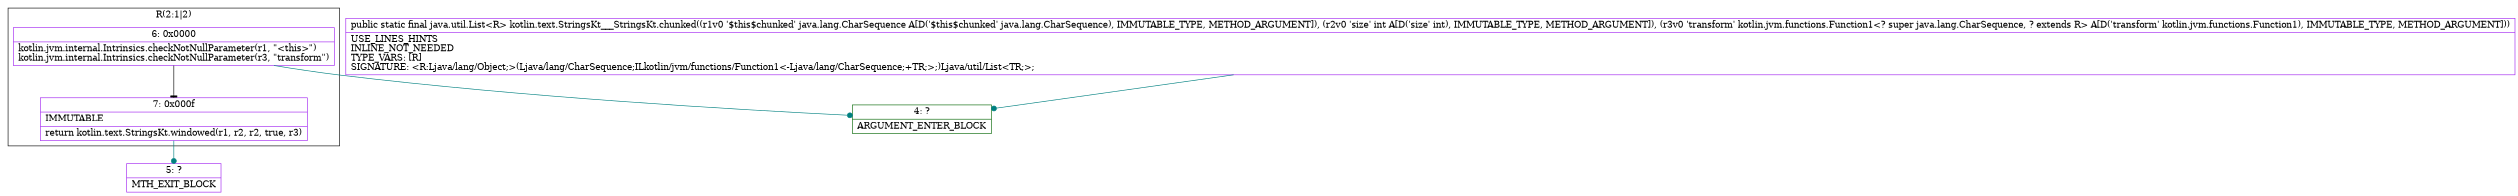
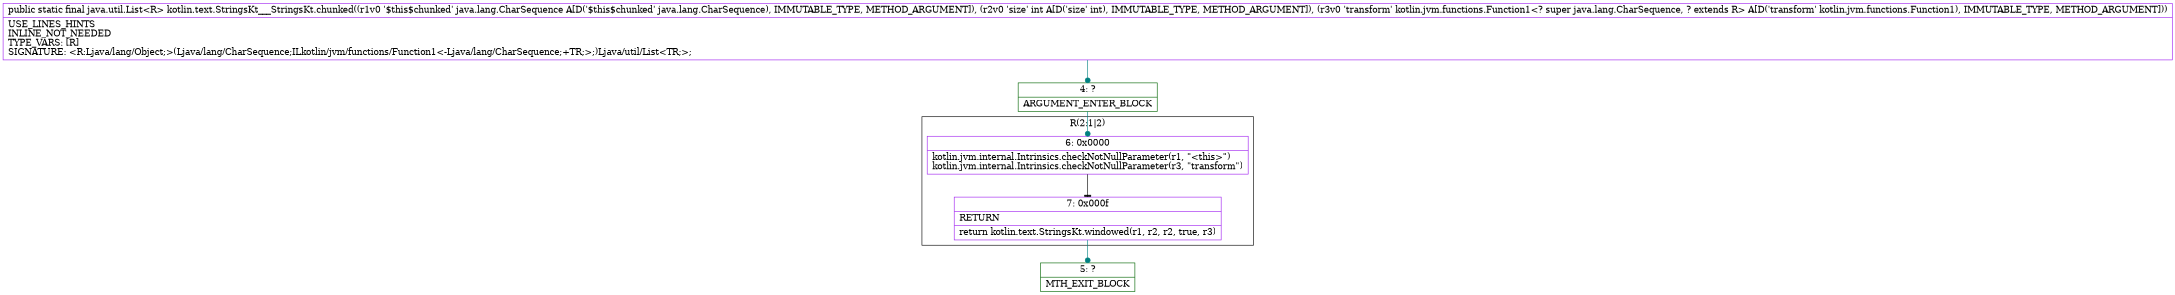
(560, 97) -> (1088, 121)
(74, 119) -> (979, 218)
(174, 178) -> (1088, 277)
